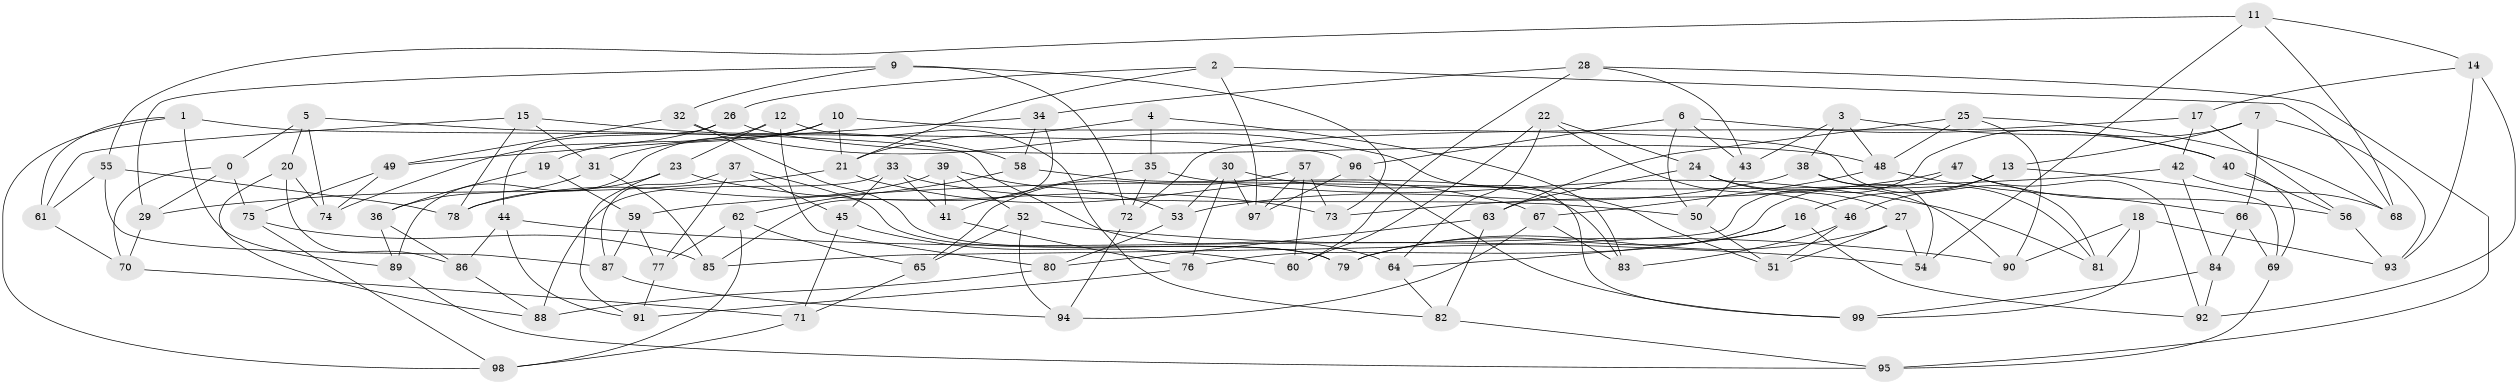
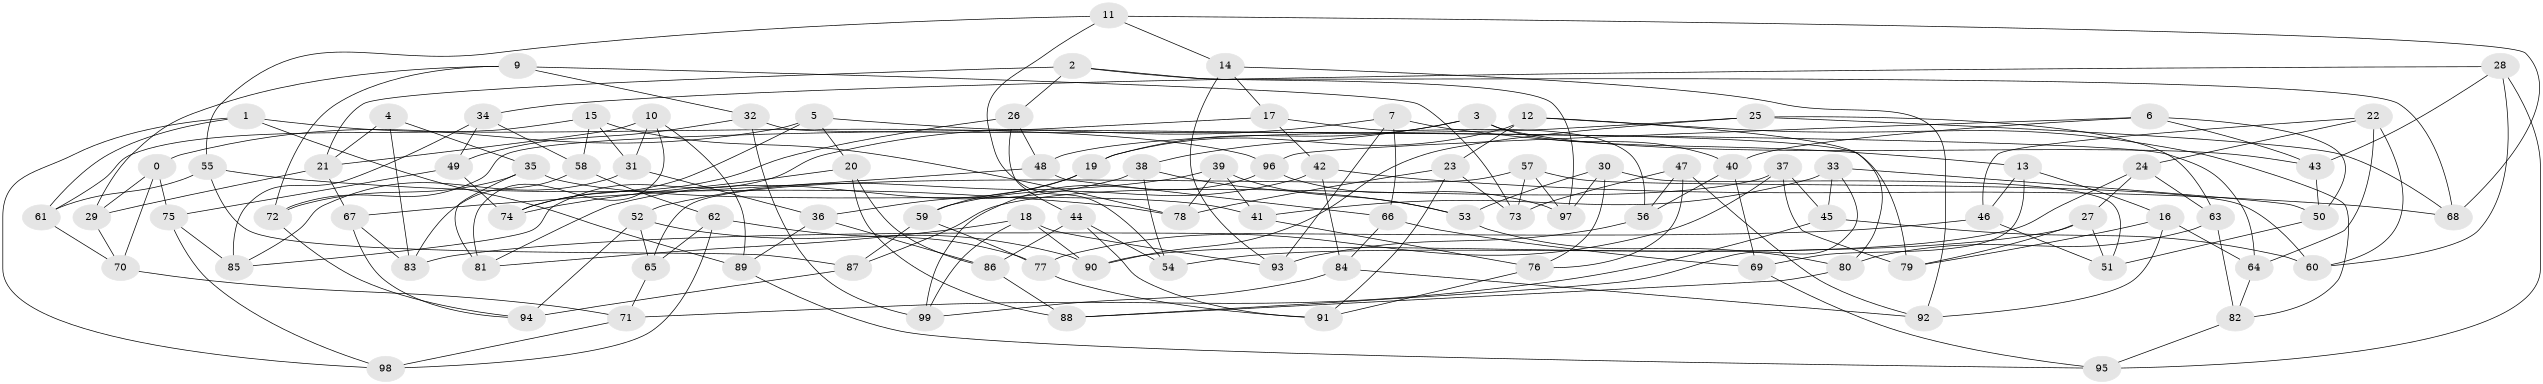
(1861, 142) -> (1282, 136)
